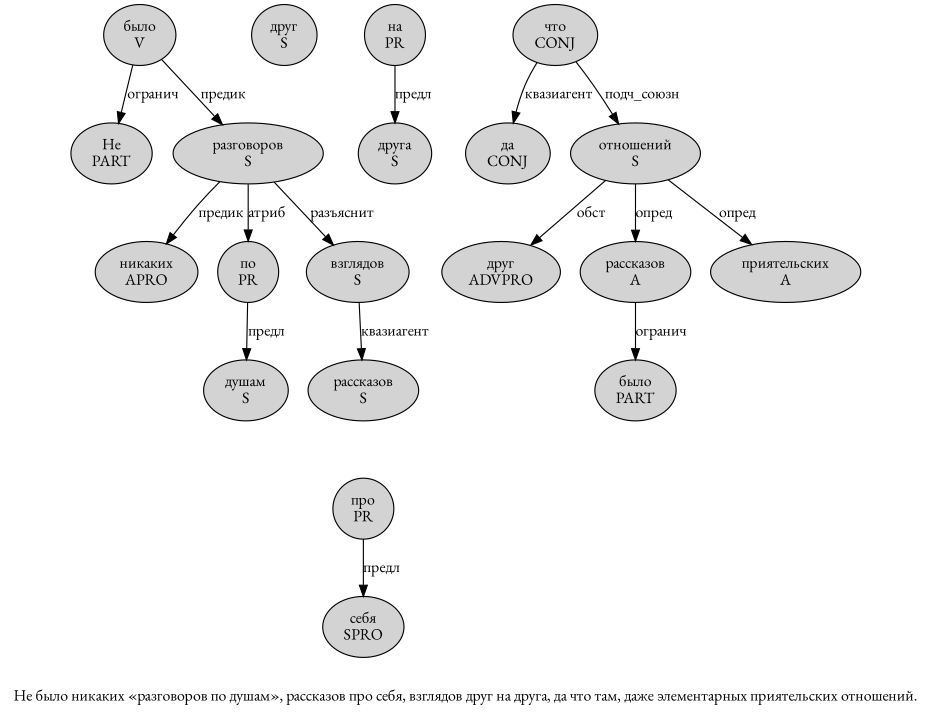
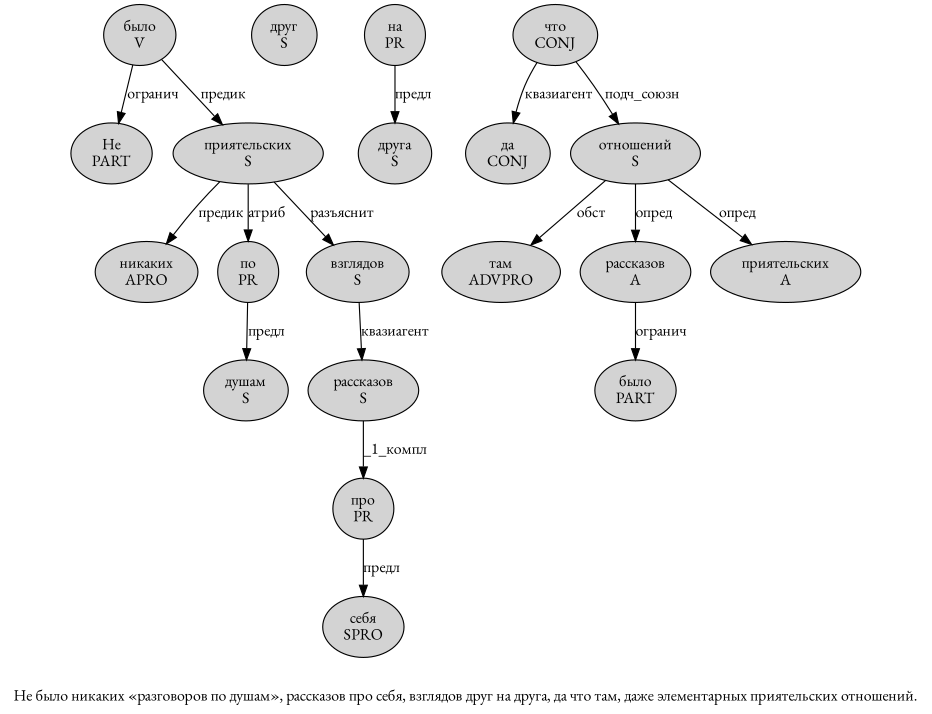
(248, 153) -> (248, 153)
(501, 272) -> (501, 272)
none -> (363, 444)
